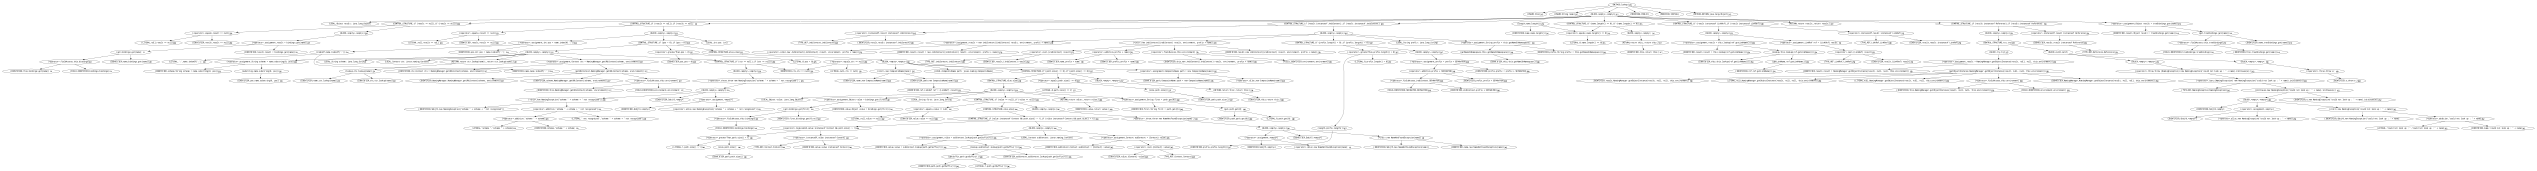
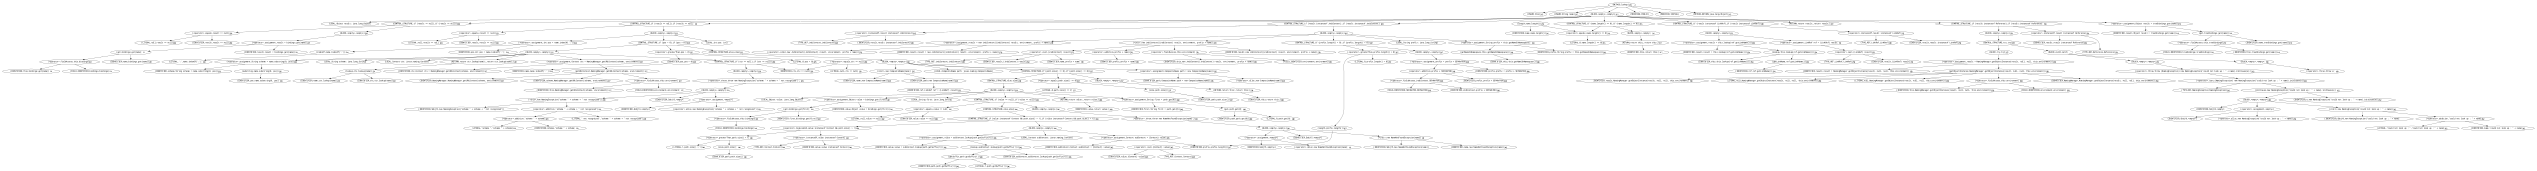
(2079, 48) -> (2094, 38)
(1089, 57) -> (1058, 57)
(406, 68) -> (610, 67)
(2346, 81) -> none
(1144, 142) -> (1173, 143)
